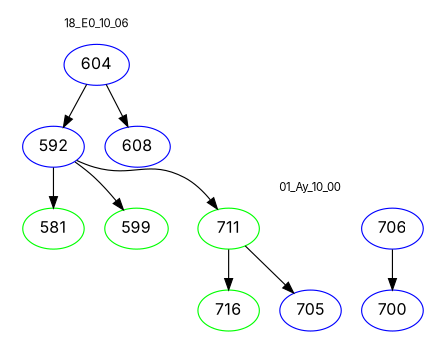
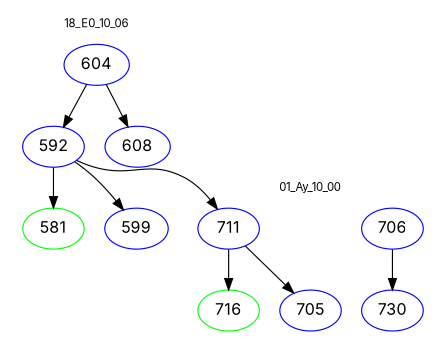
(137, 229) -> (137, 229)
(229, 229) -> (229, 229)
(392, 311) -> (392, 311)
